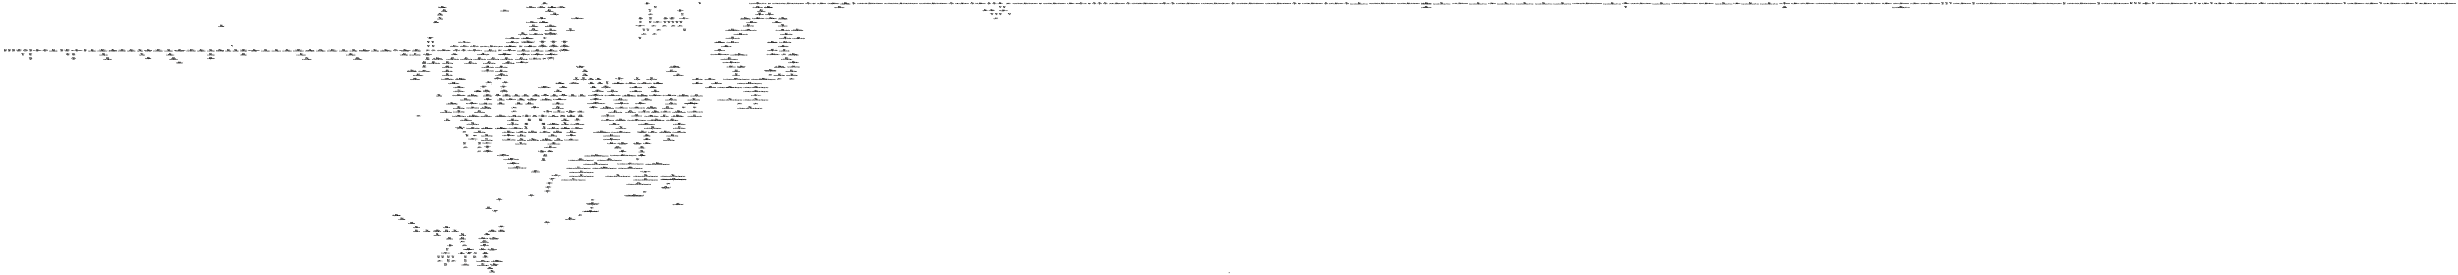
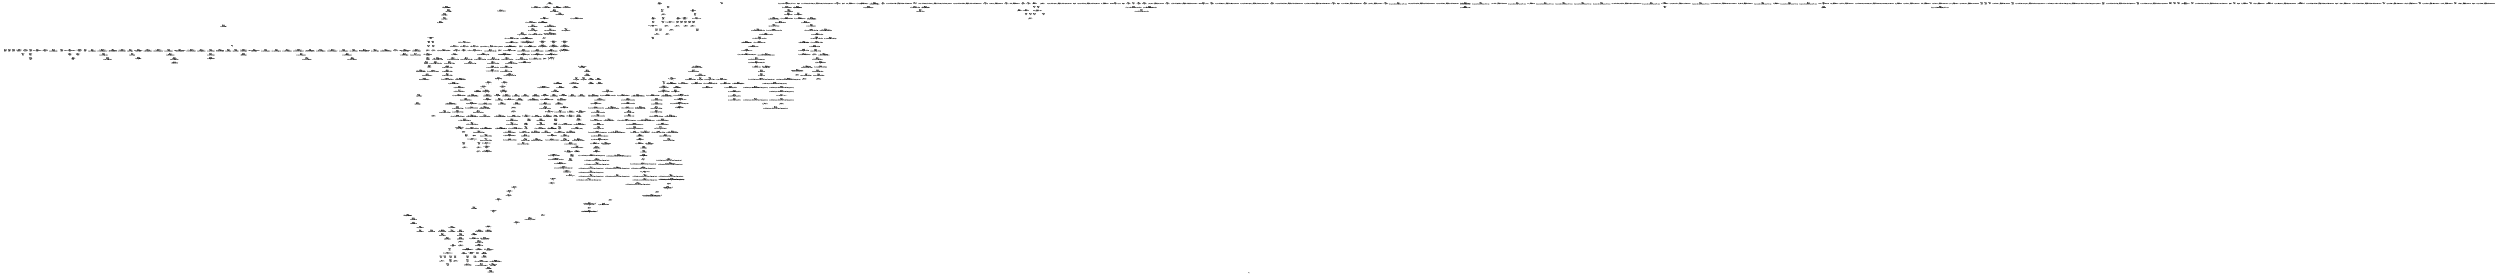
(691, 104) -> none
